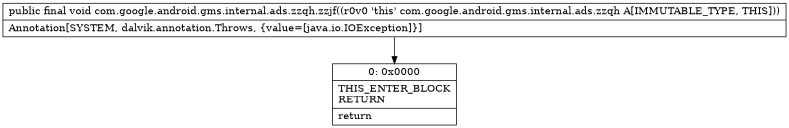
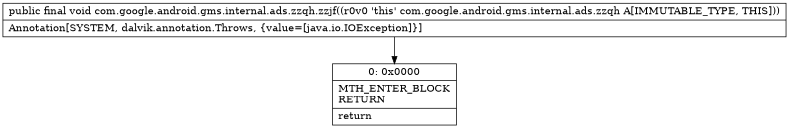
(394, 89) -> (394, 89)
